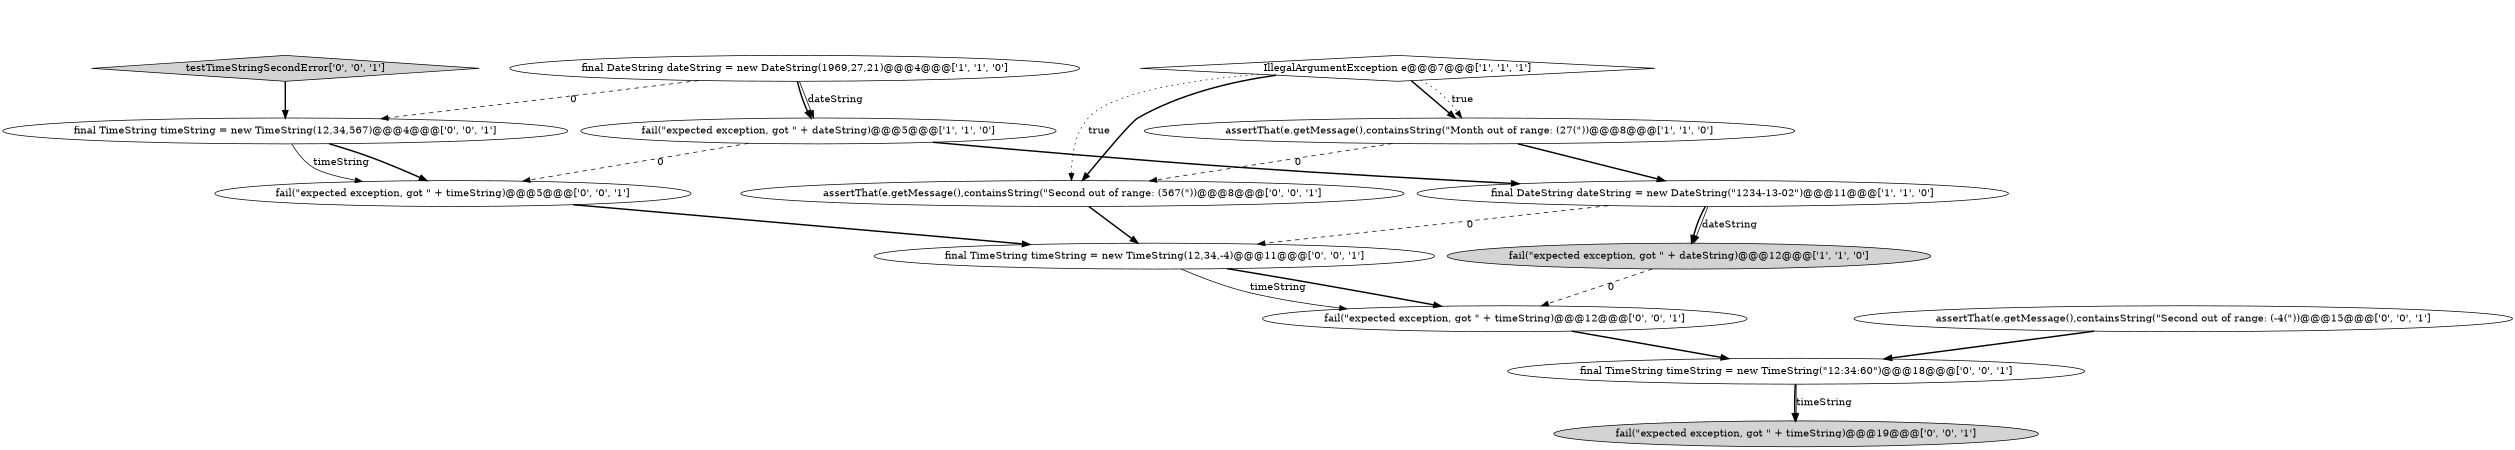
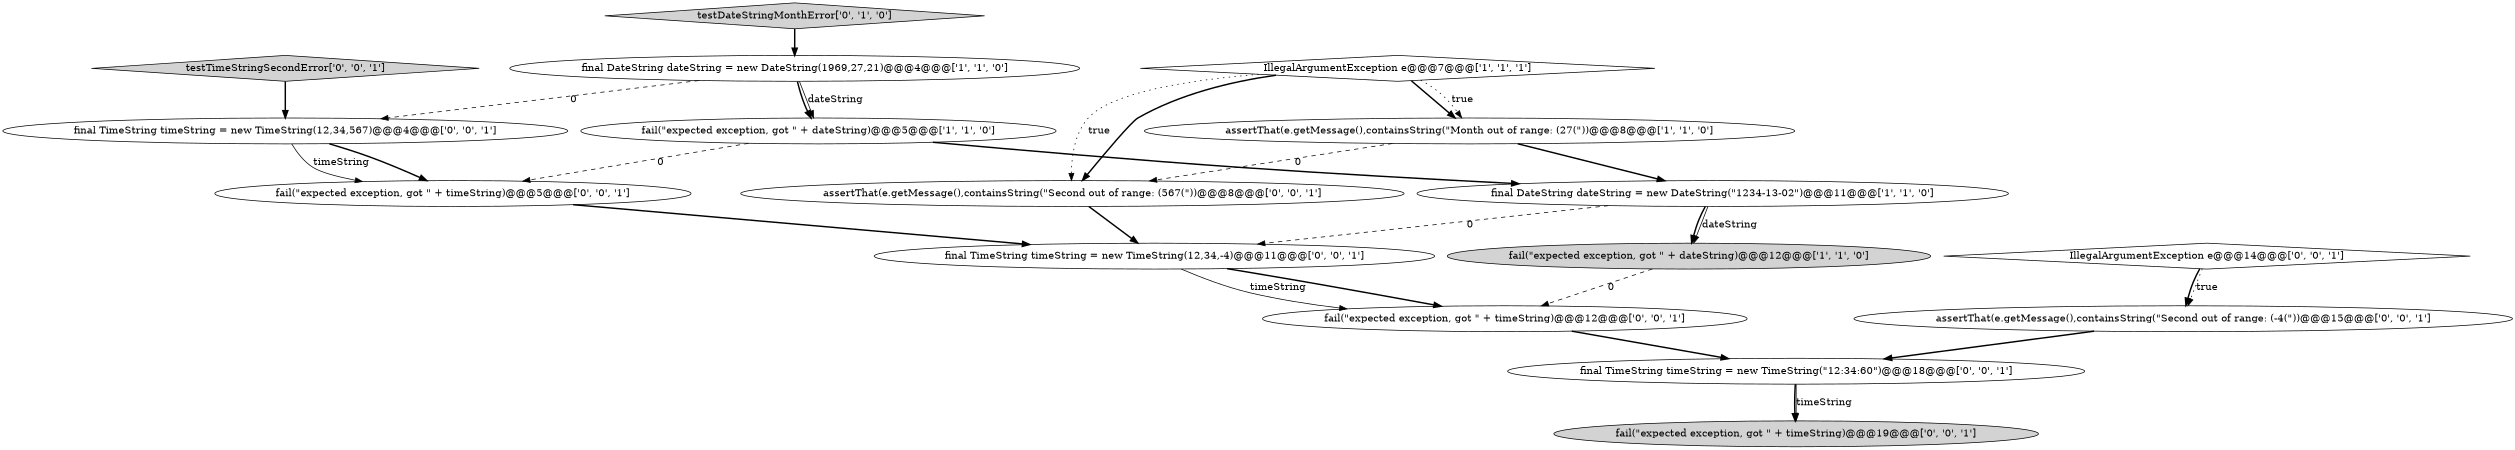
none -> (795, 16)
none -> (2207, 256)
